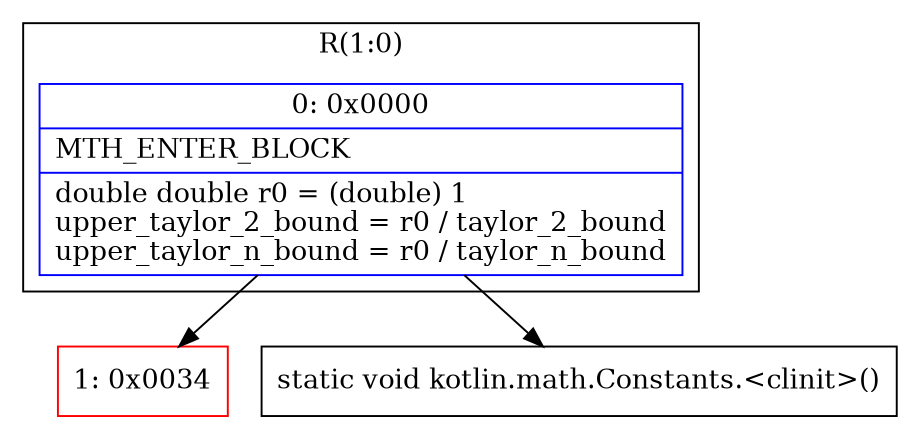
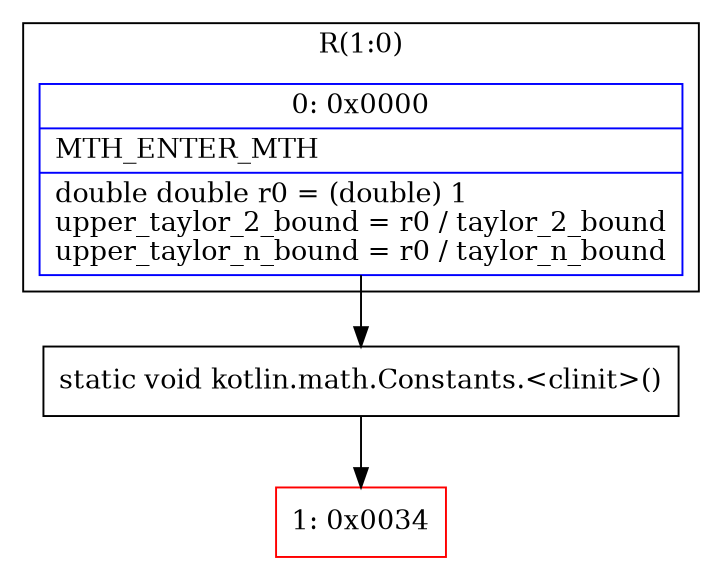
(204, 150) -> (187, 150)
(226, 304) -> (361, 442)
